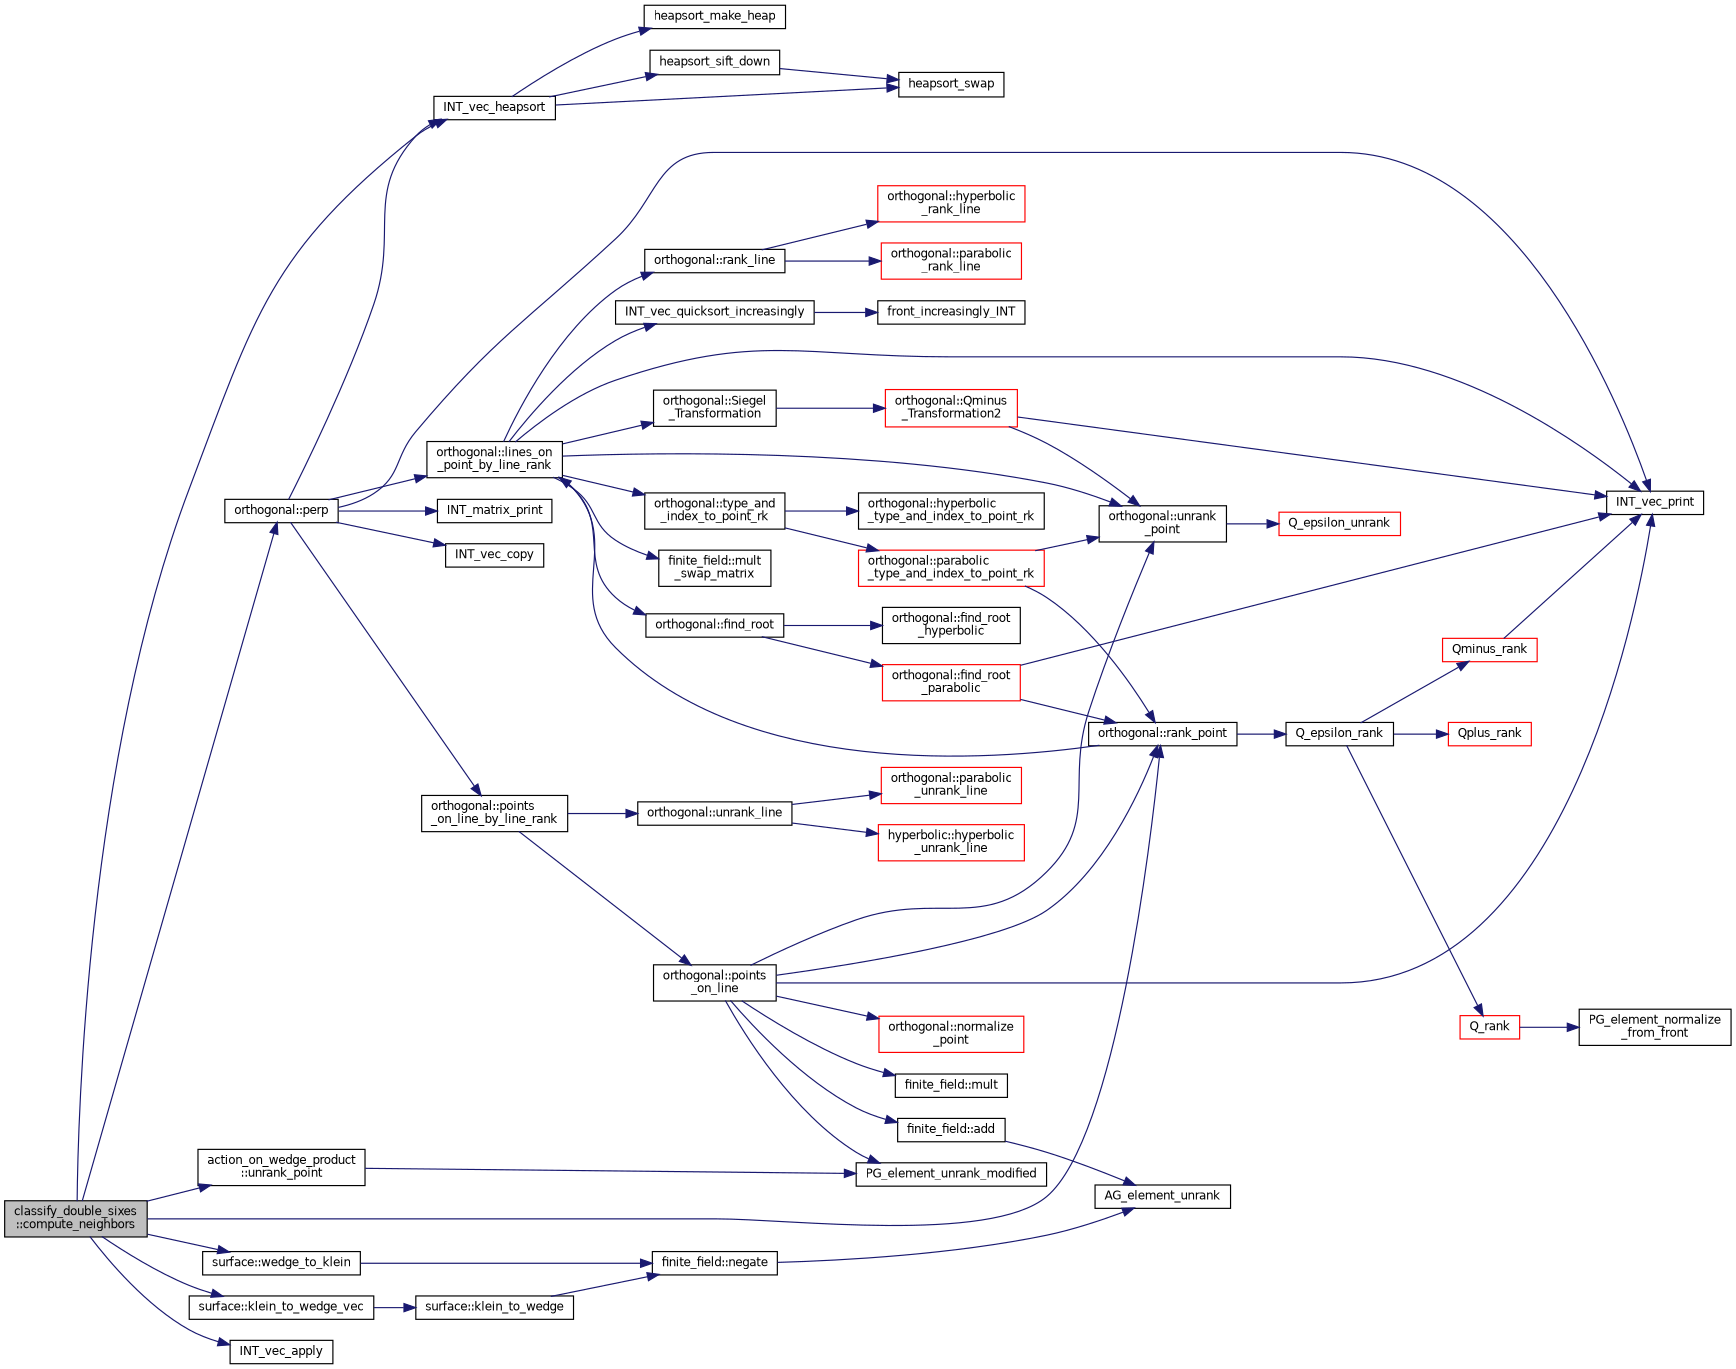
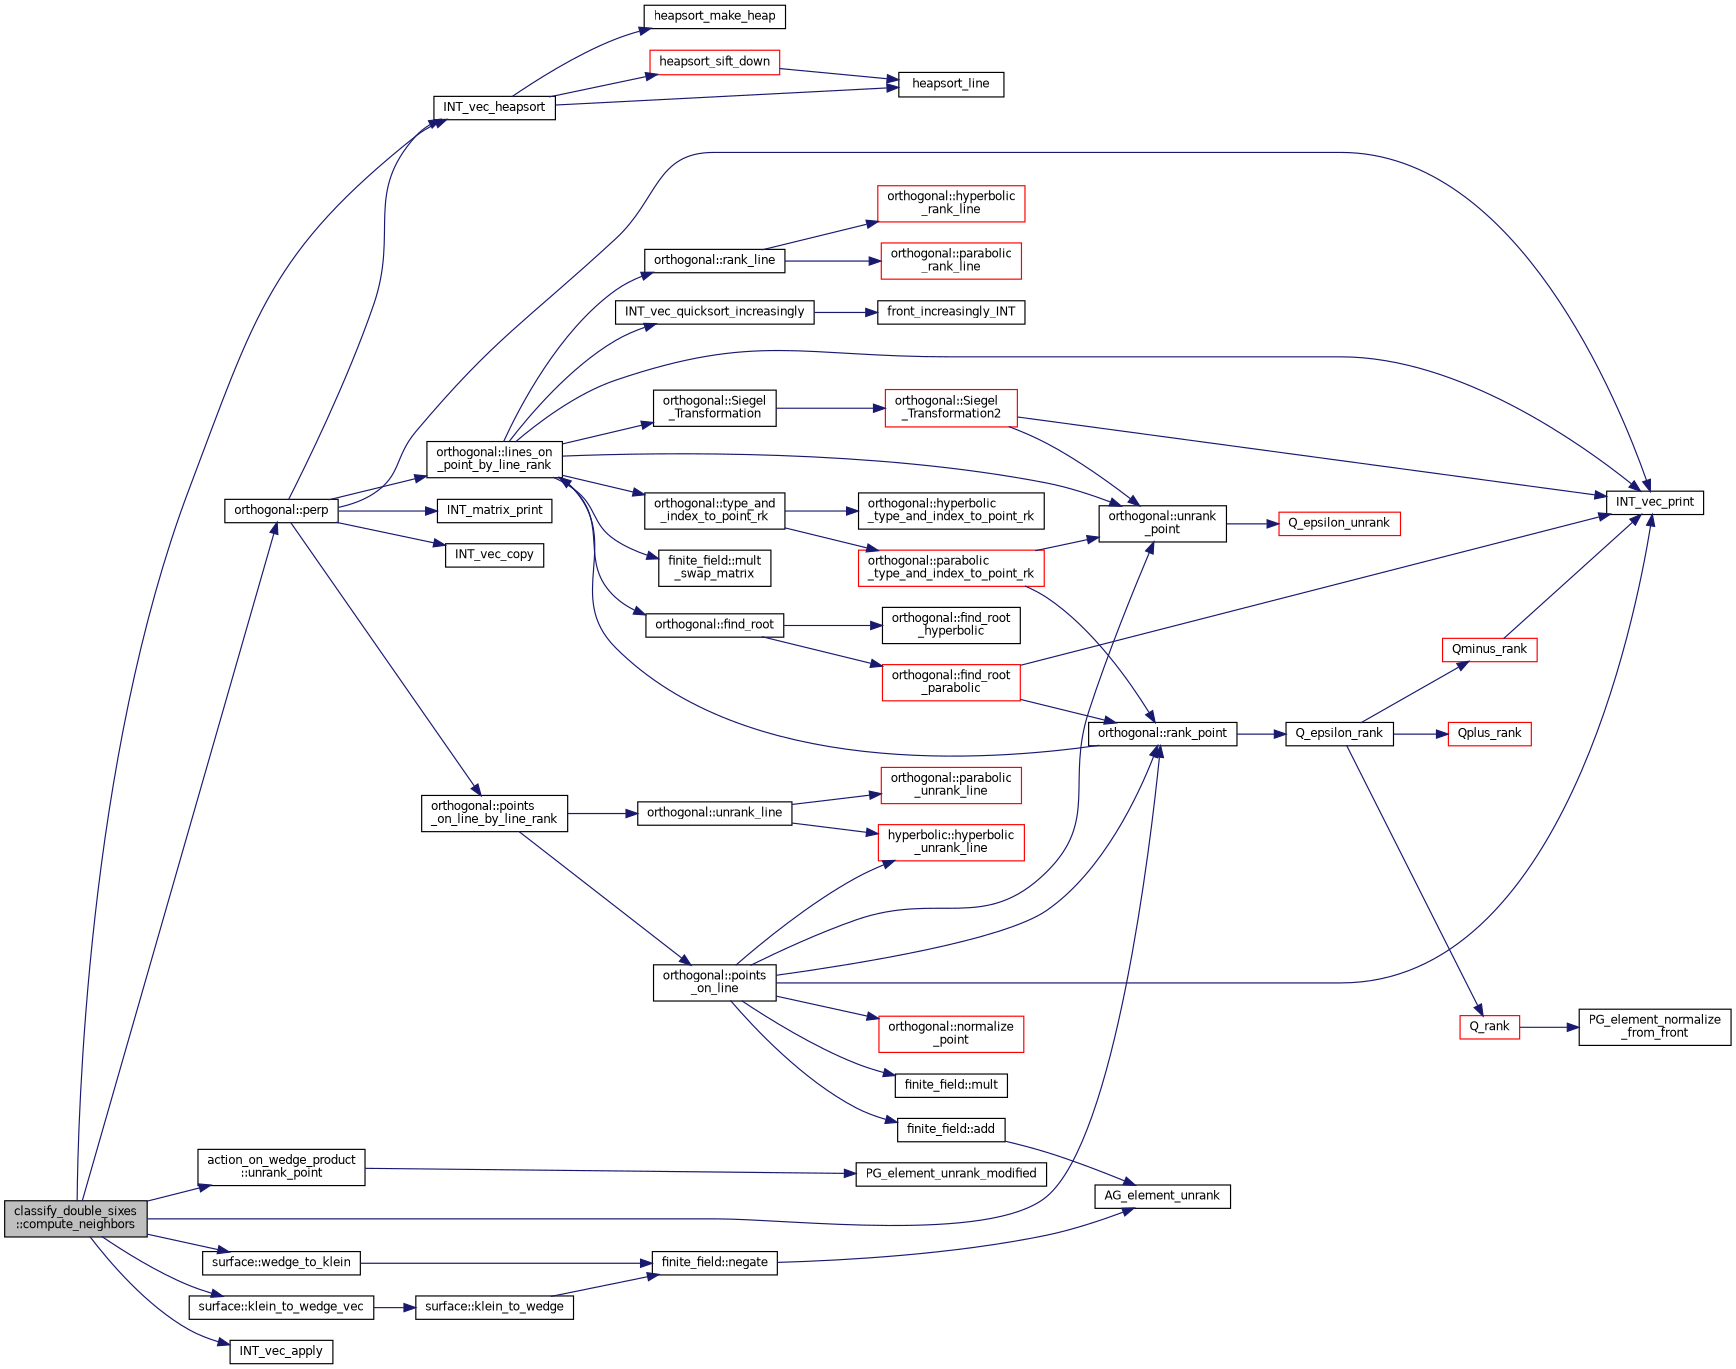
(715, 62) -> (715, 62)
(951, 85) -> (951, 85)
(951, 408) -> (951, 408)
(787, 1090) -> (806, 910)
